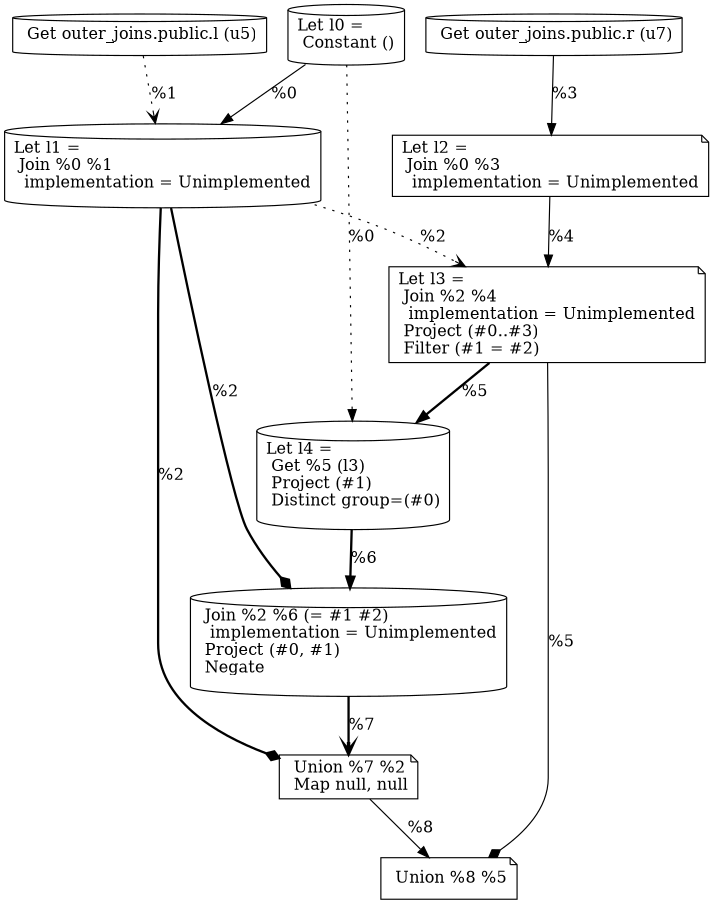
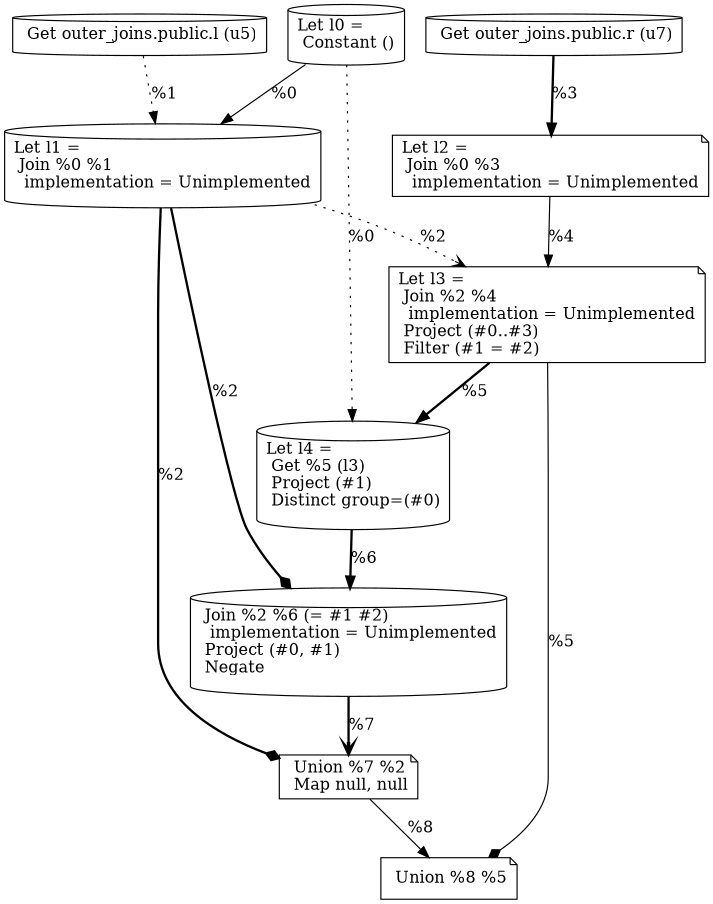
(148, 84) -> (148, 84)
(553, 90) -> (553, 90)
